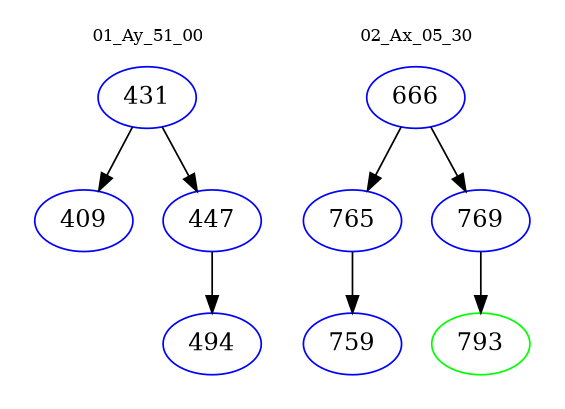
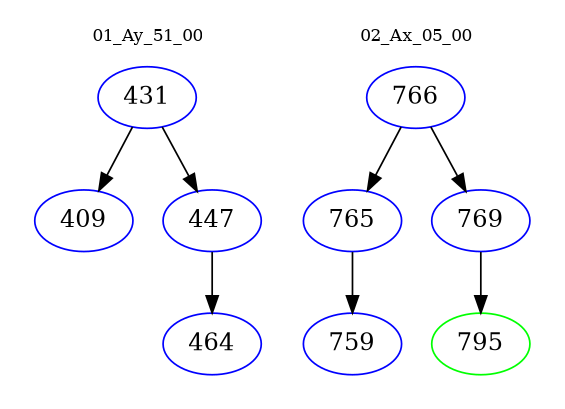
(417, 37) -> (417, 37)
(416, 98) -> (416, 98)
(212, 344) -> (212, 344)
(481, 344) -> (481, 344)
